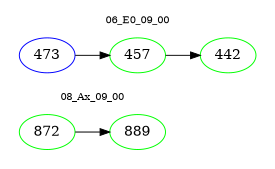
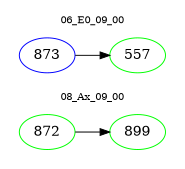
(47, 55) -> (47, 55)
(138, 55) -> (138, 55)
(228, 55) -> none
(138, 132) -> (138, 132)
